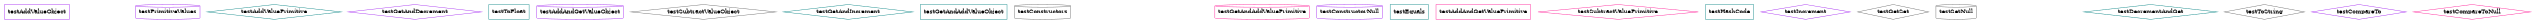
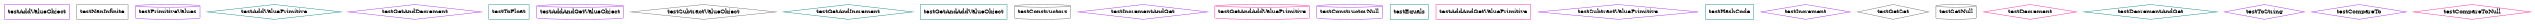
none -> (102, 12)
none -> (1143, 12)
(1618, 12) -> (1618, 12)
none -> (2030, 12)
(2264, 12) -> (2264, 12)
